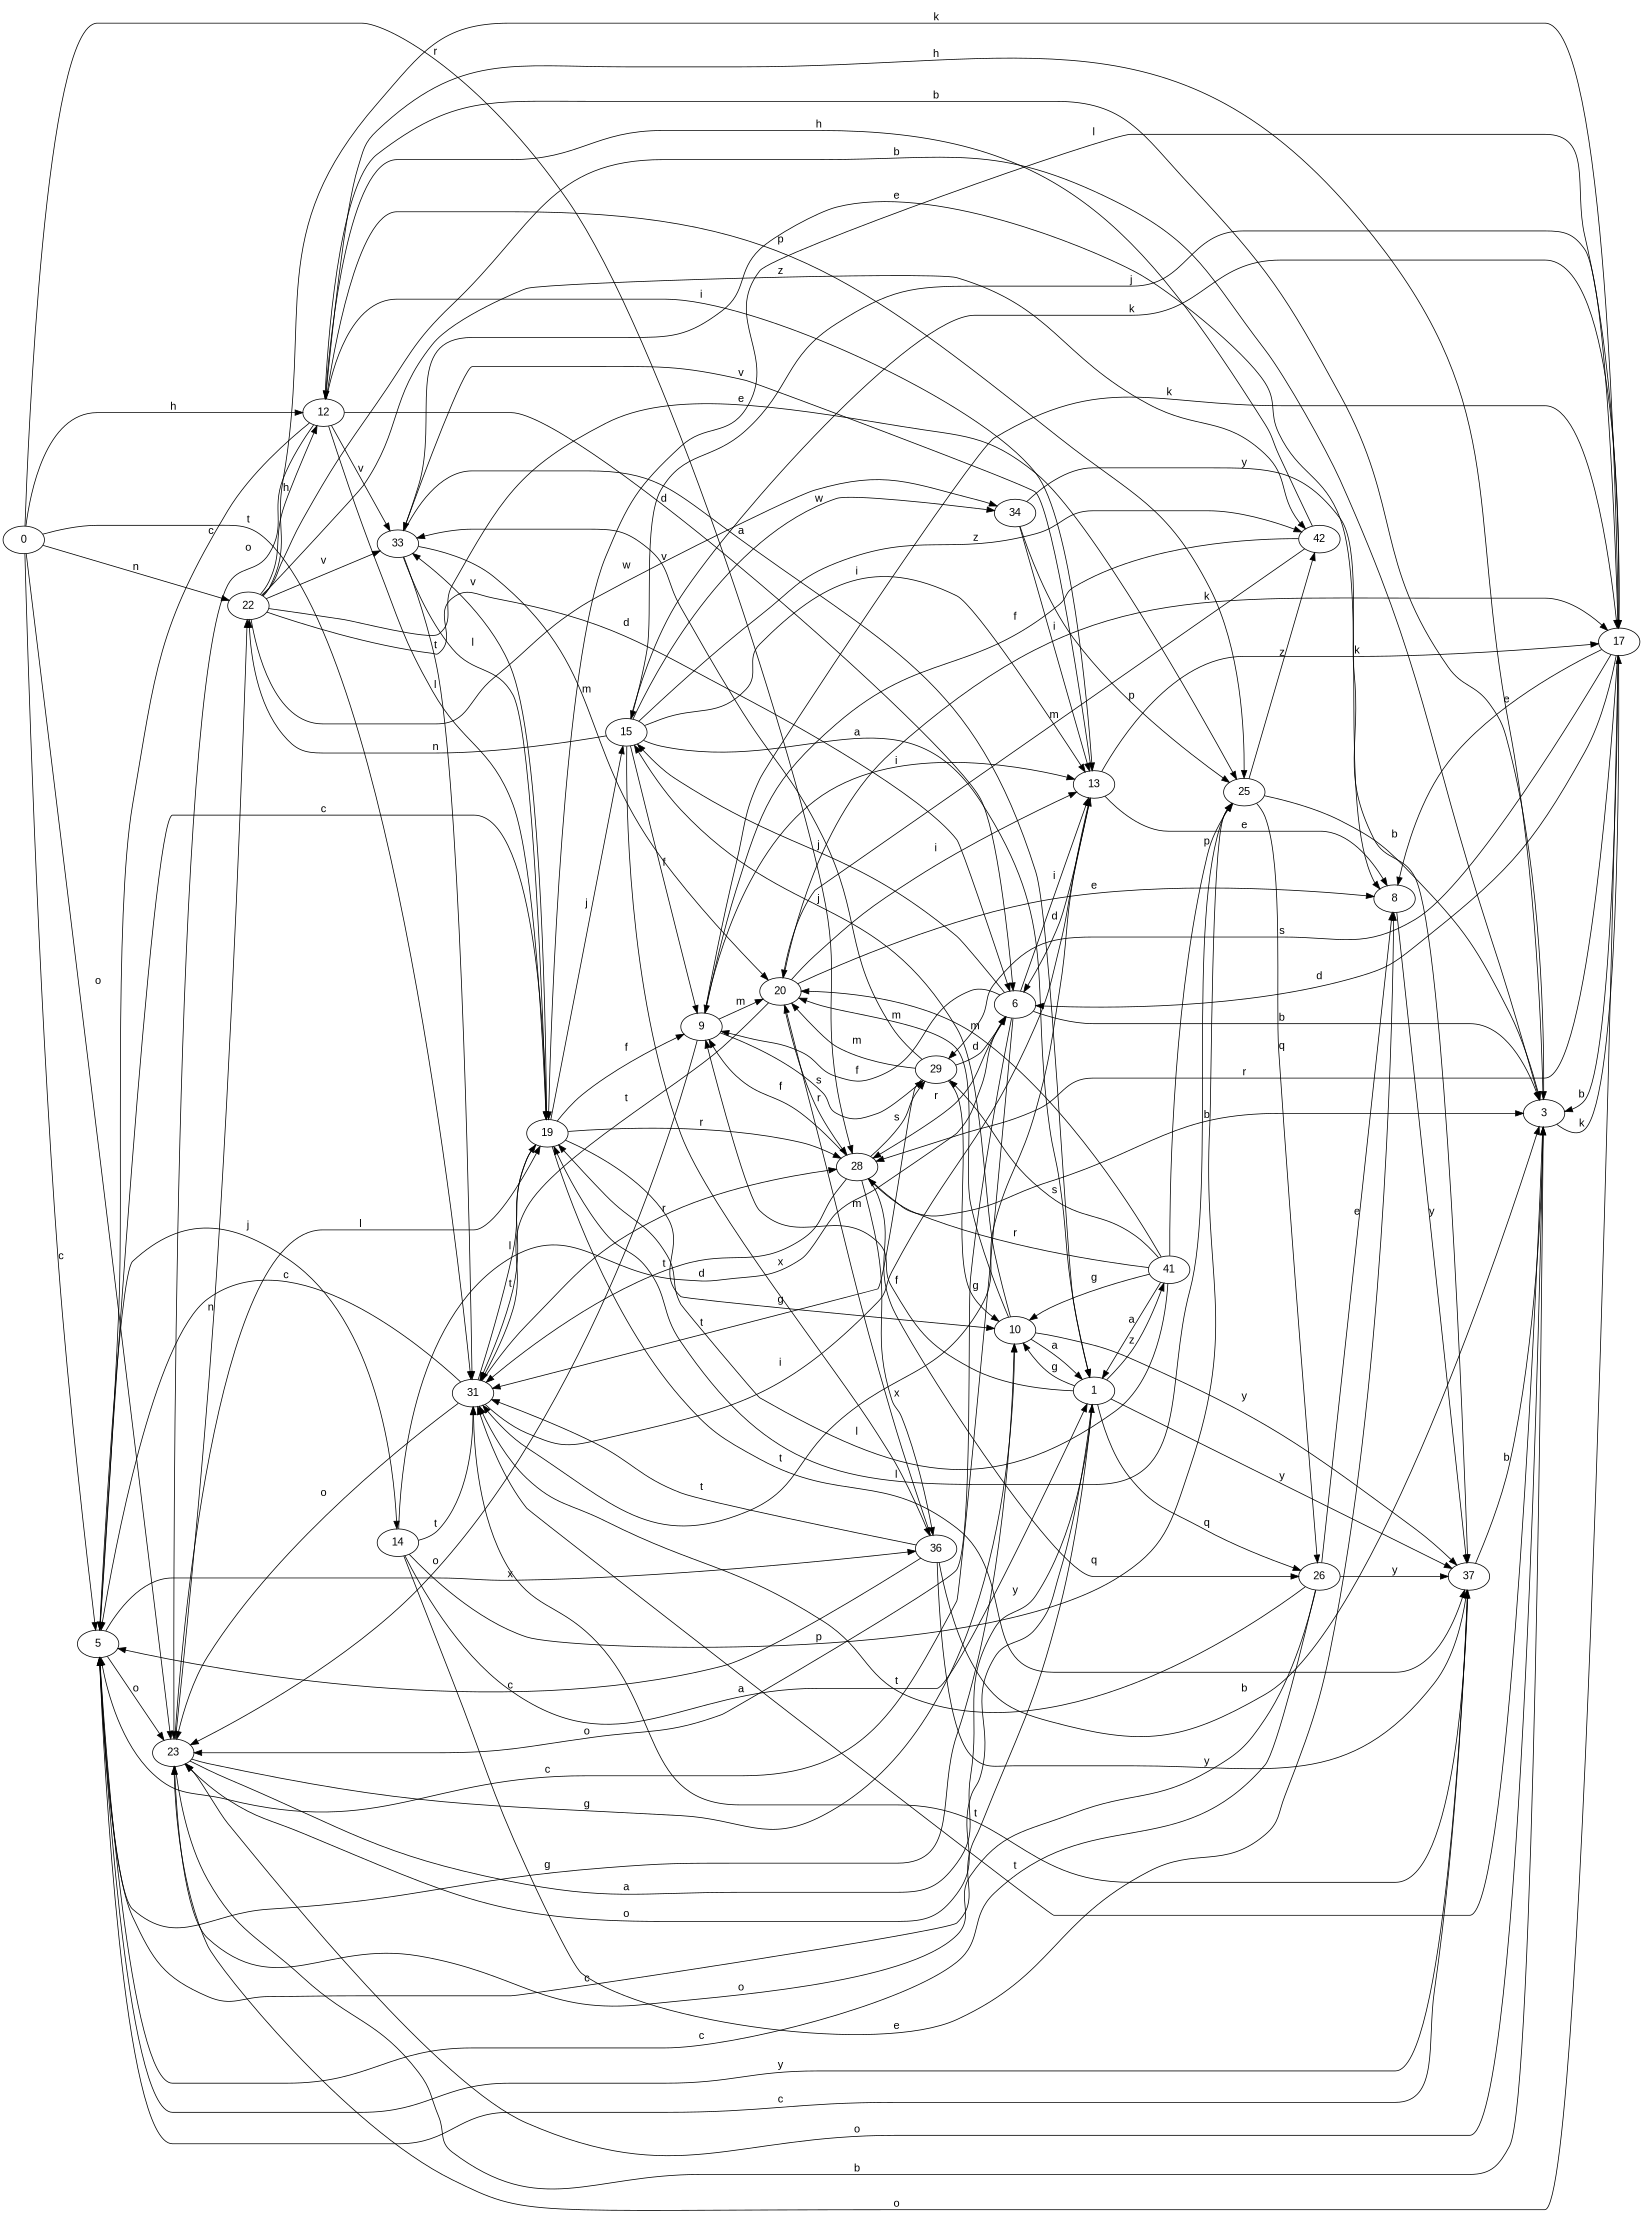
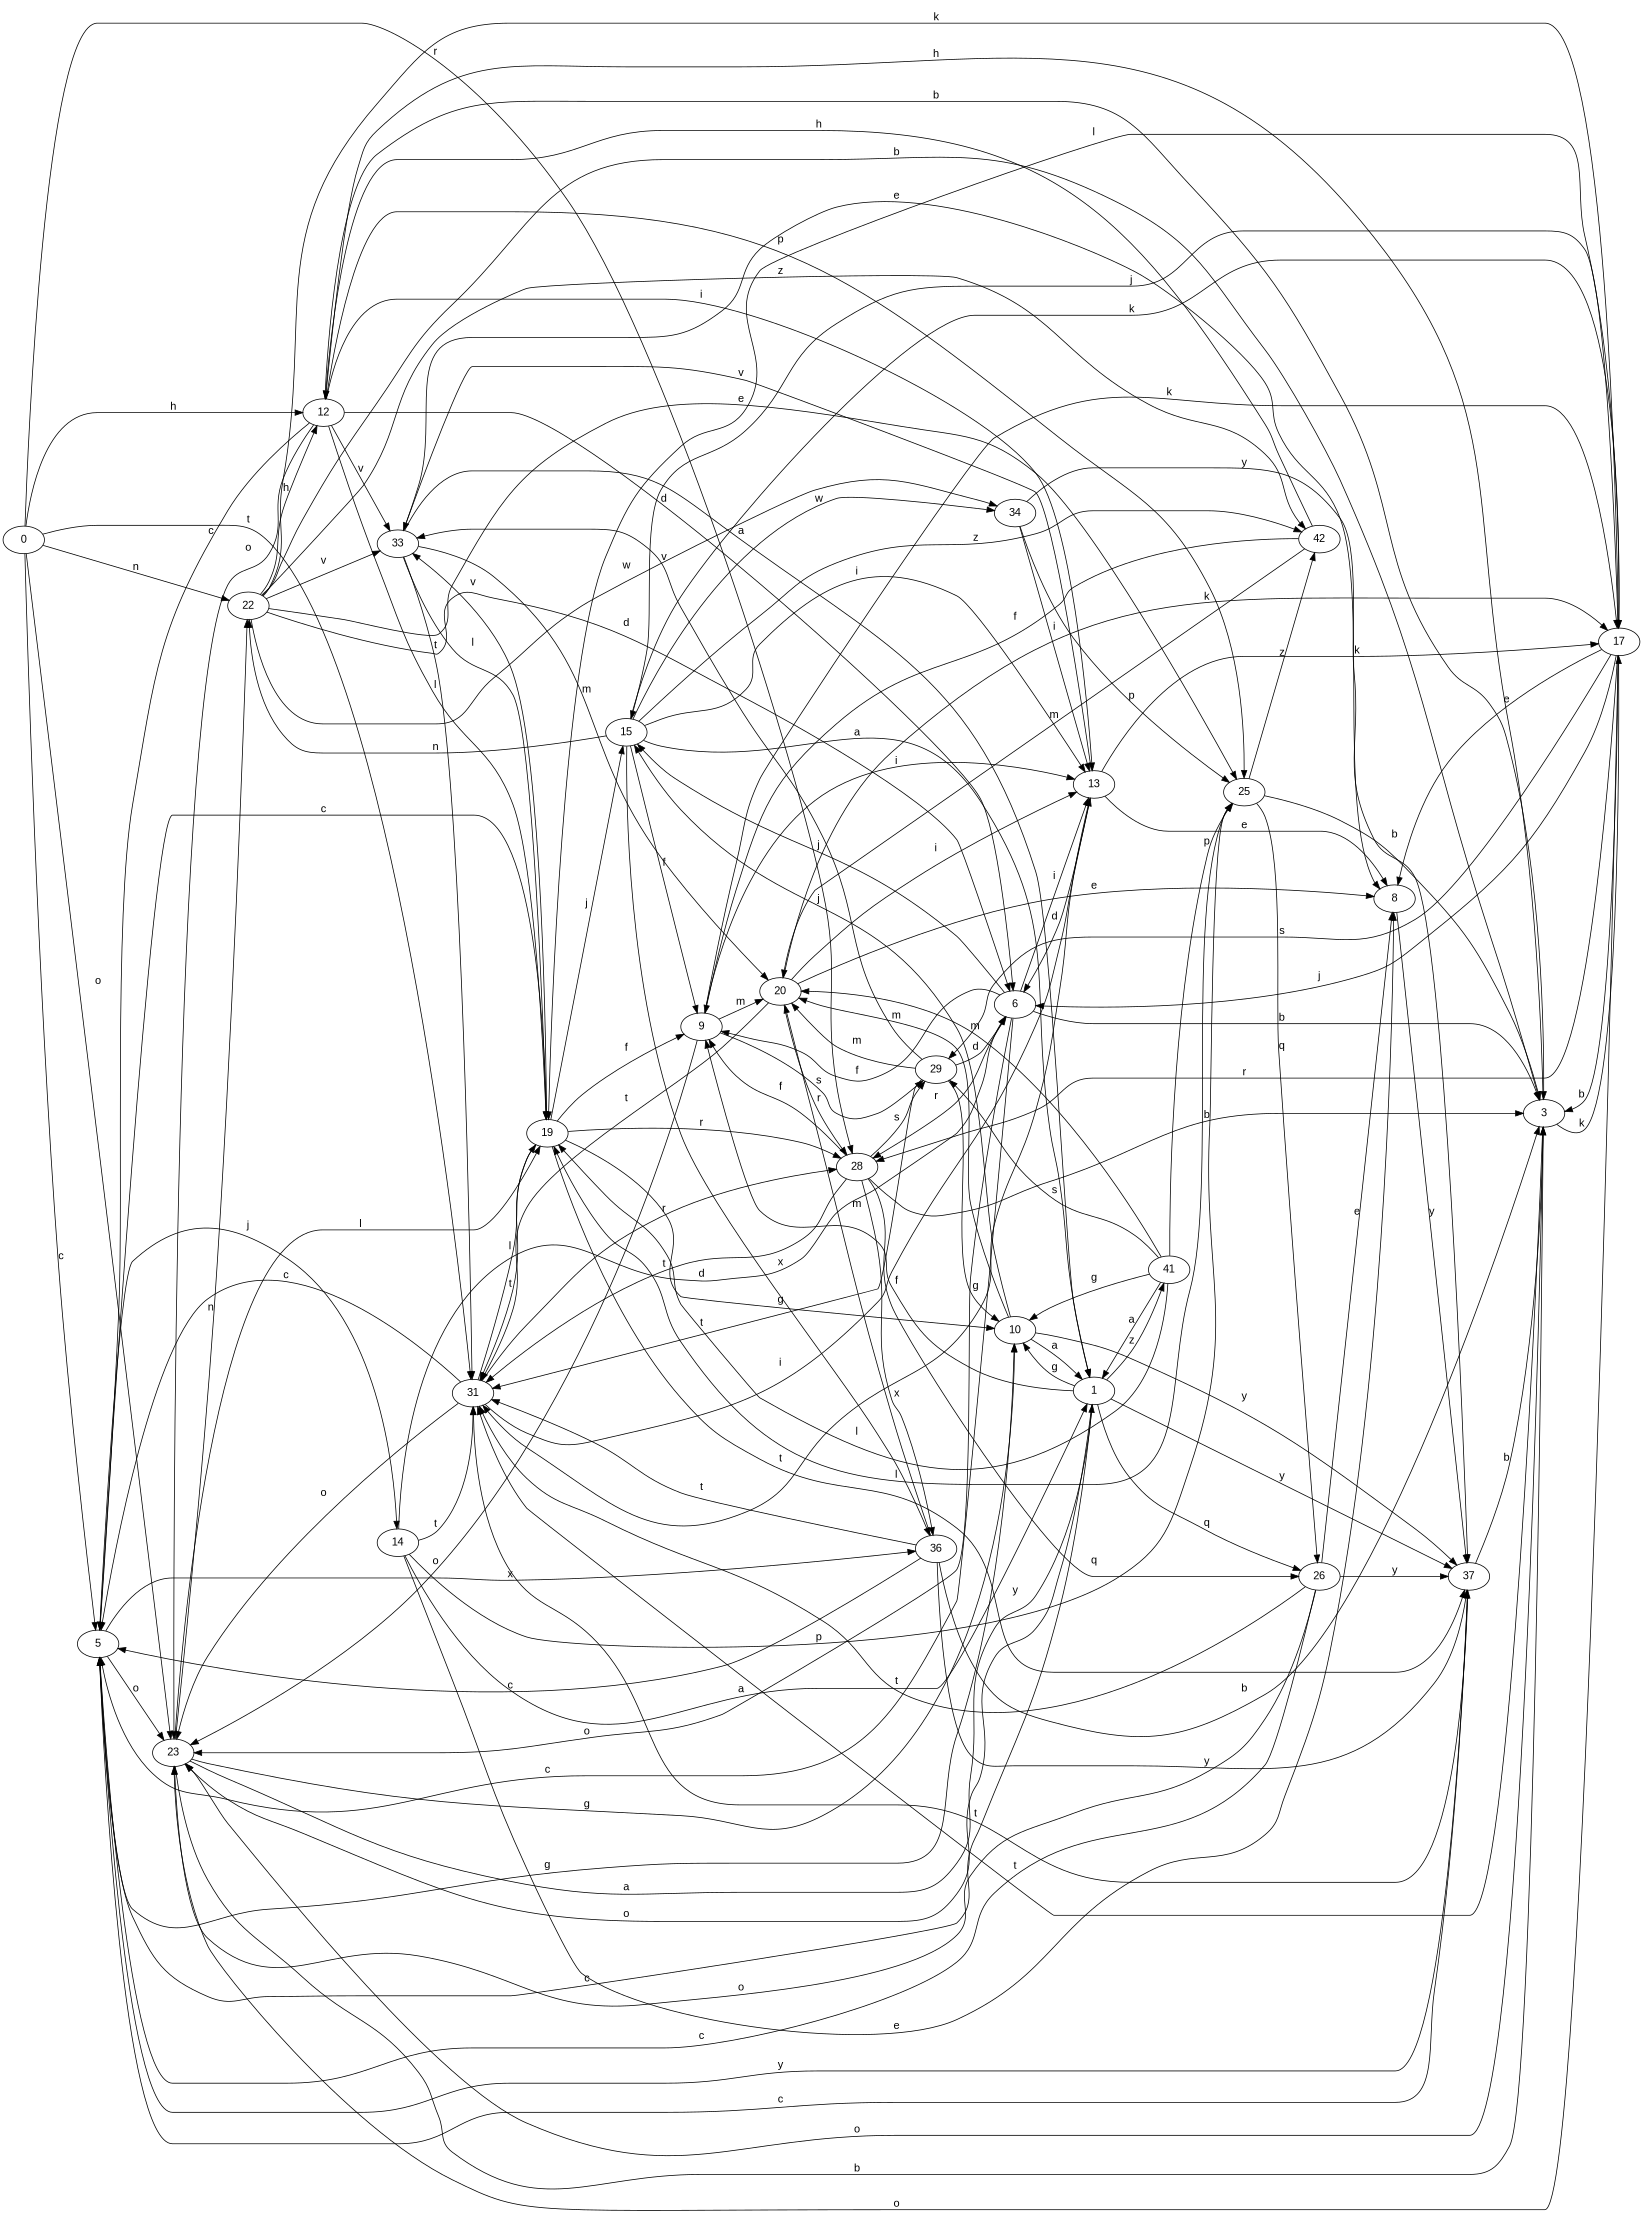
(1319, 977) -> (1319, 977)
(1006, 1241) -> none
